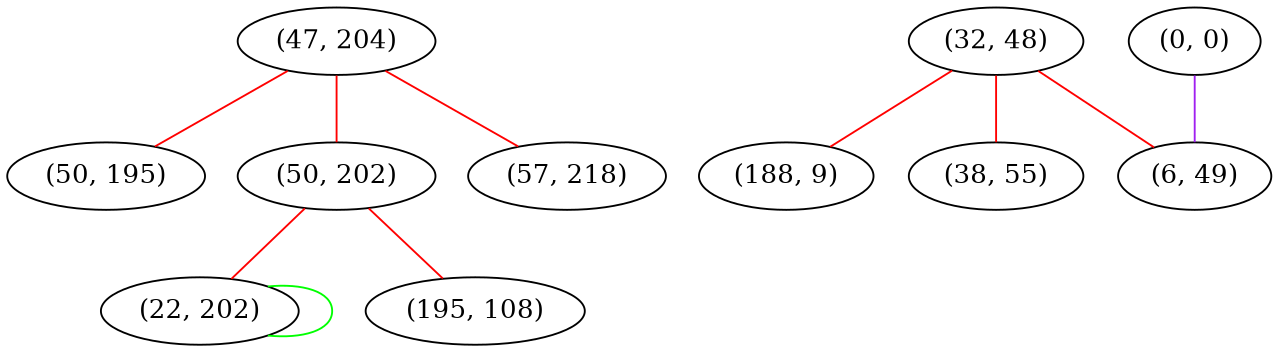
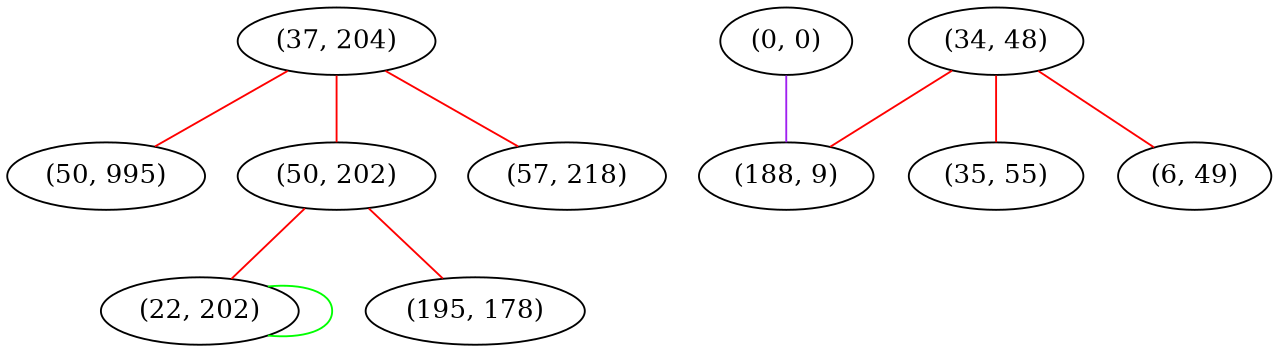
(337, 41) -> (337, 41)
(996, 41) -> (996, 41)
(1195, 109) -> (786, 109)
(106, 176) -> (106, 176)
(996, 176) -> (996, 176)
(475, 311) -> (475, 311)
